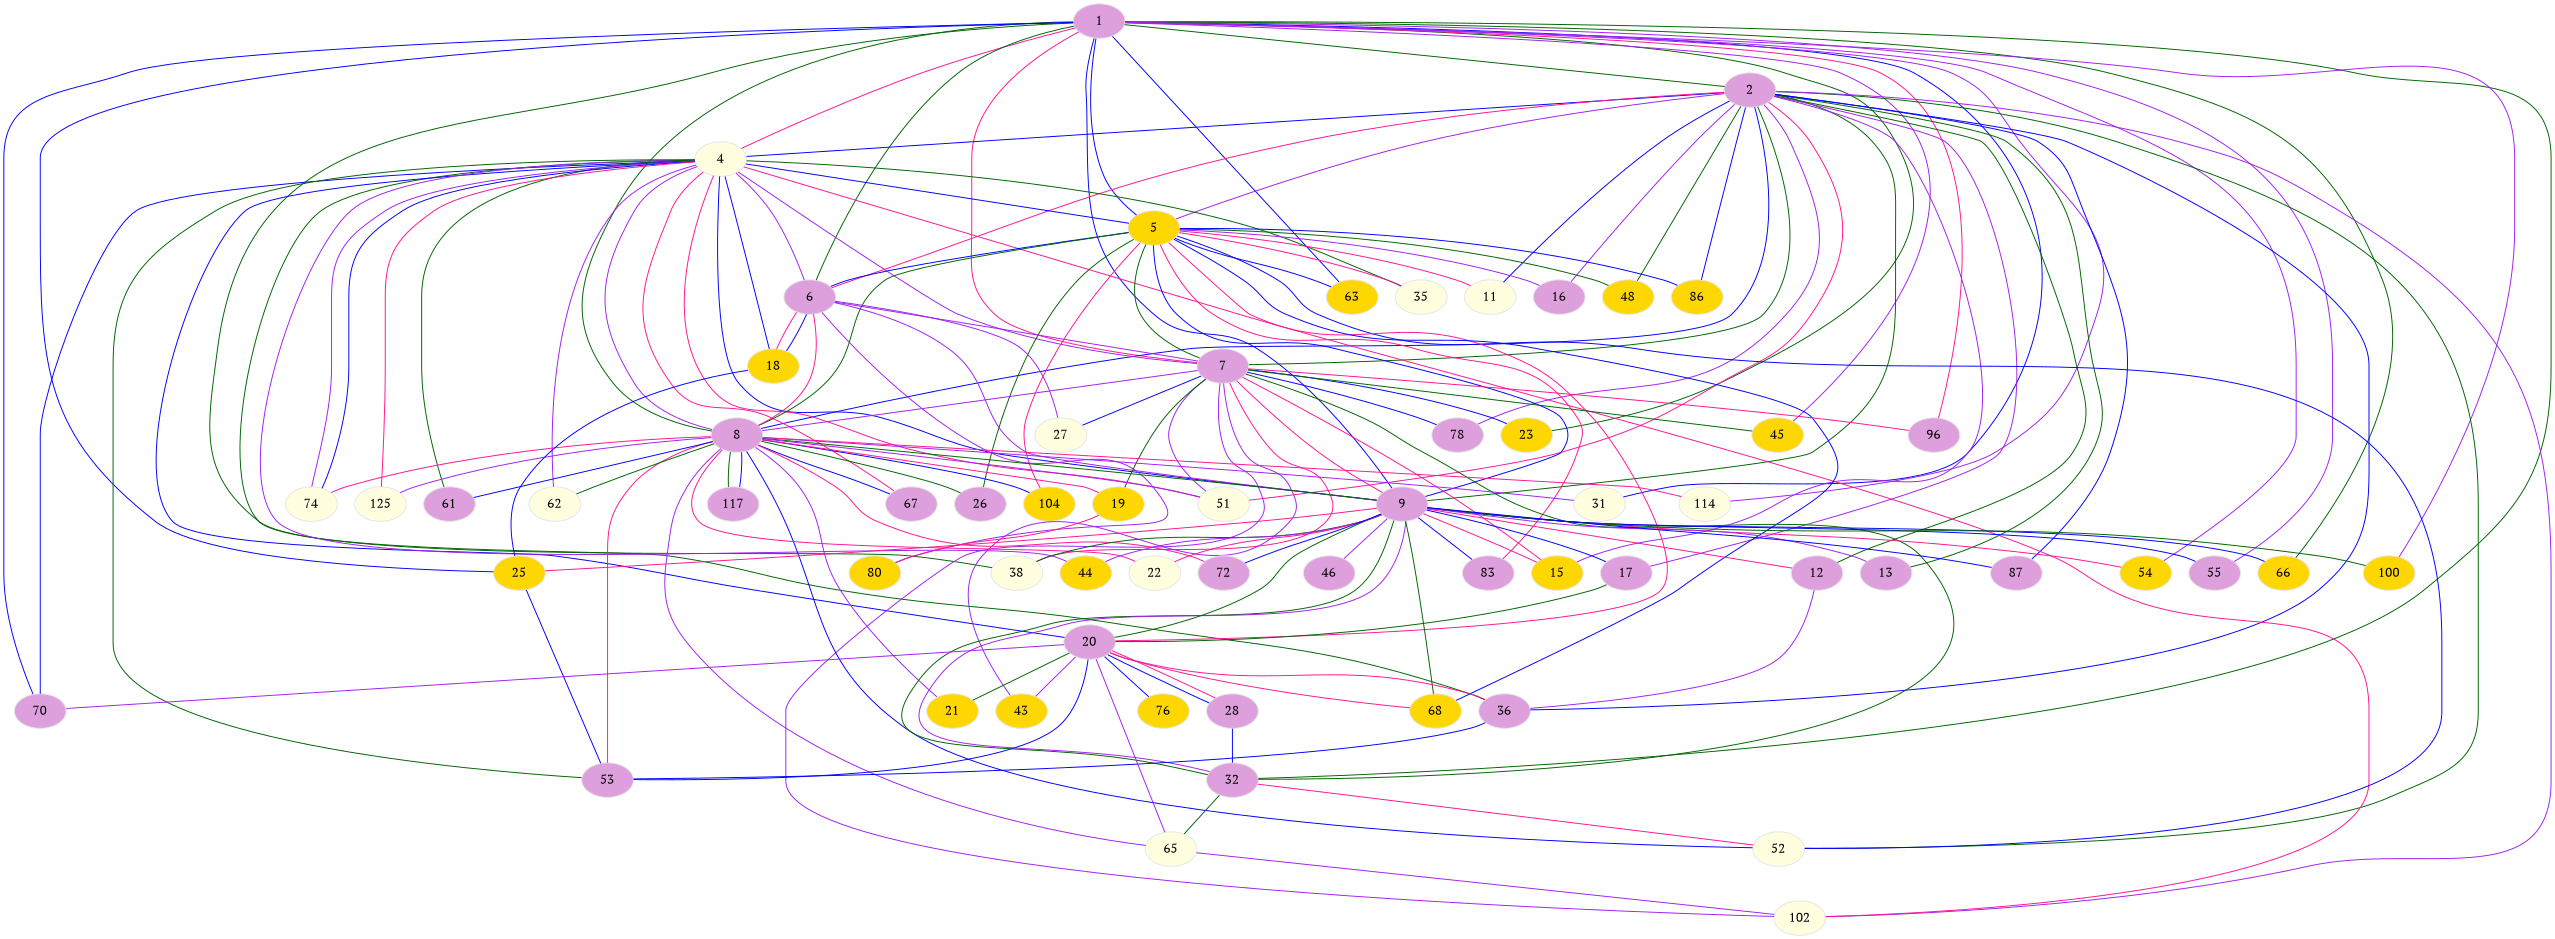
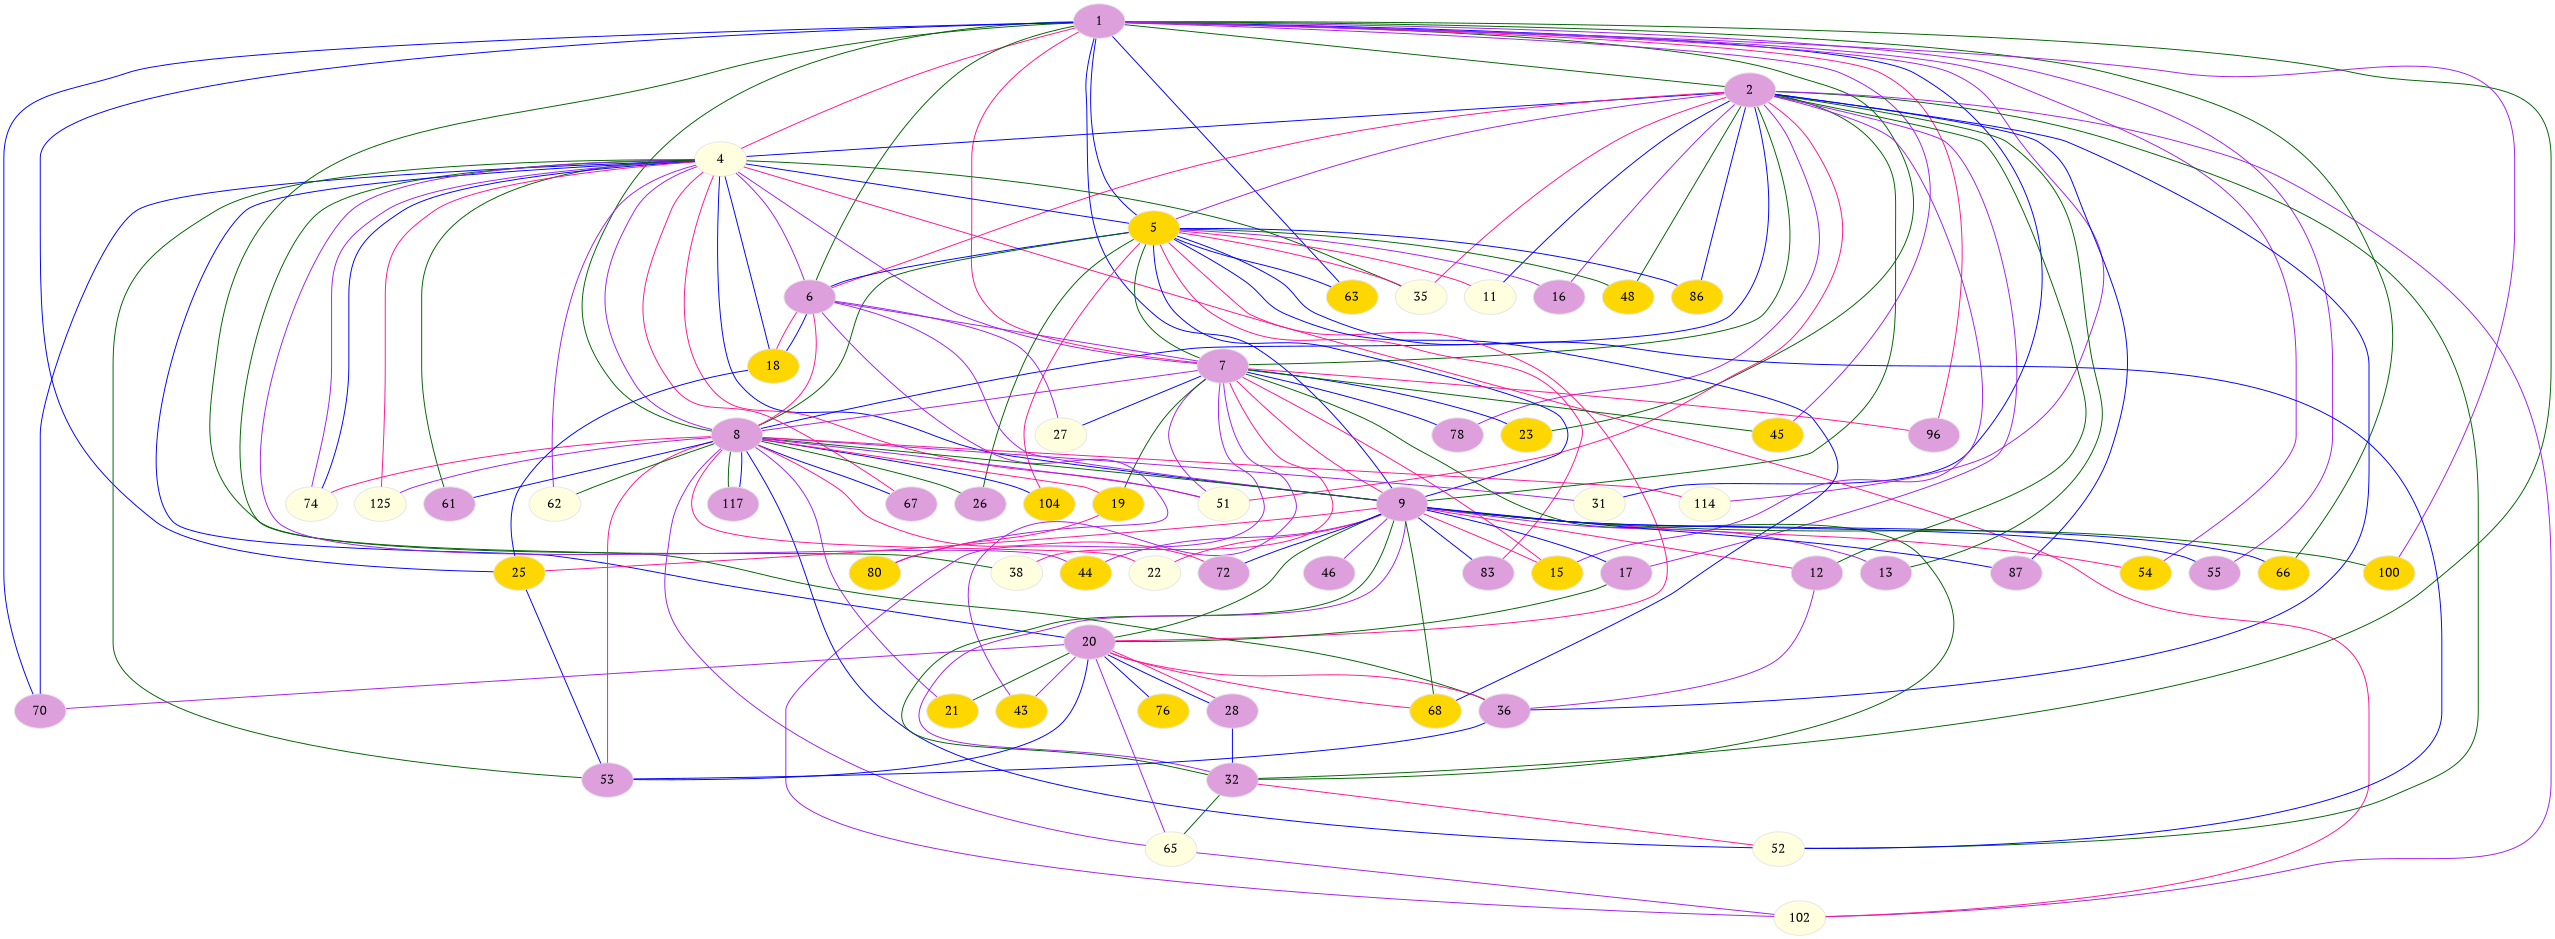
none -> (1569, 171)
(1174, 537) -> none
